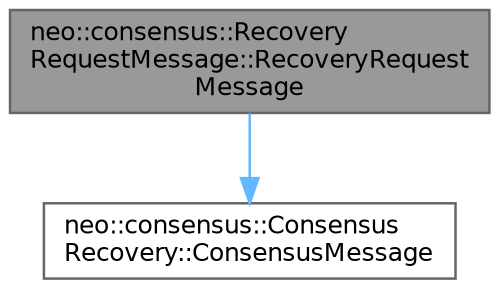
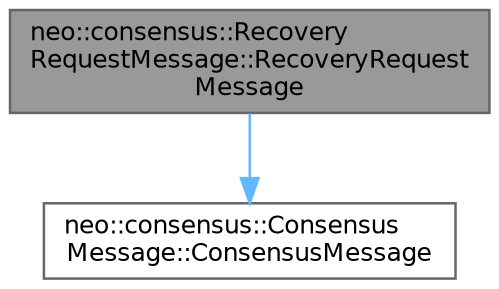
(250, 241) -> (250, 241)
